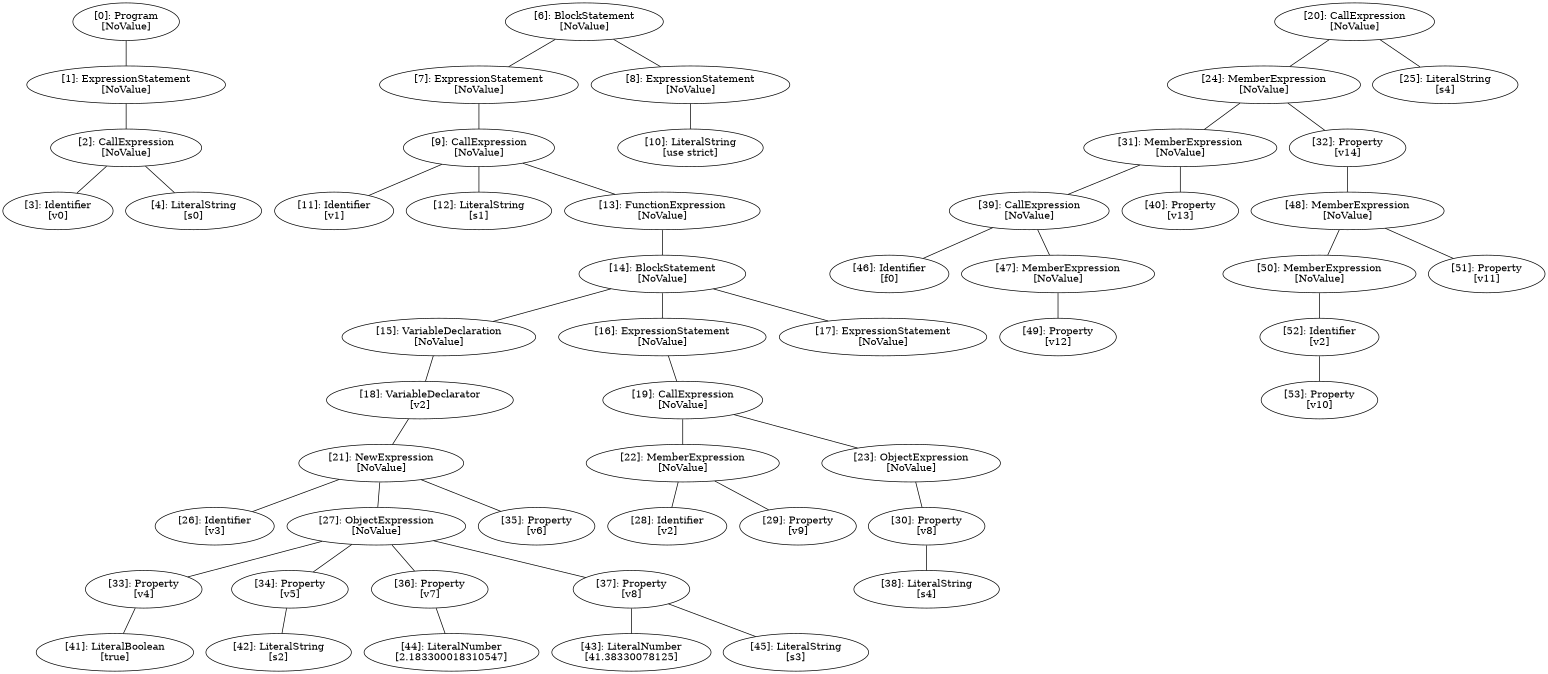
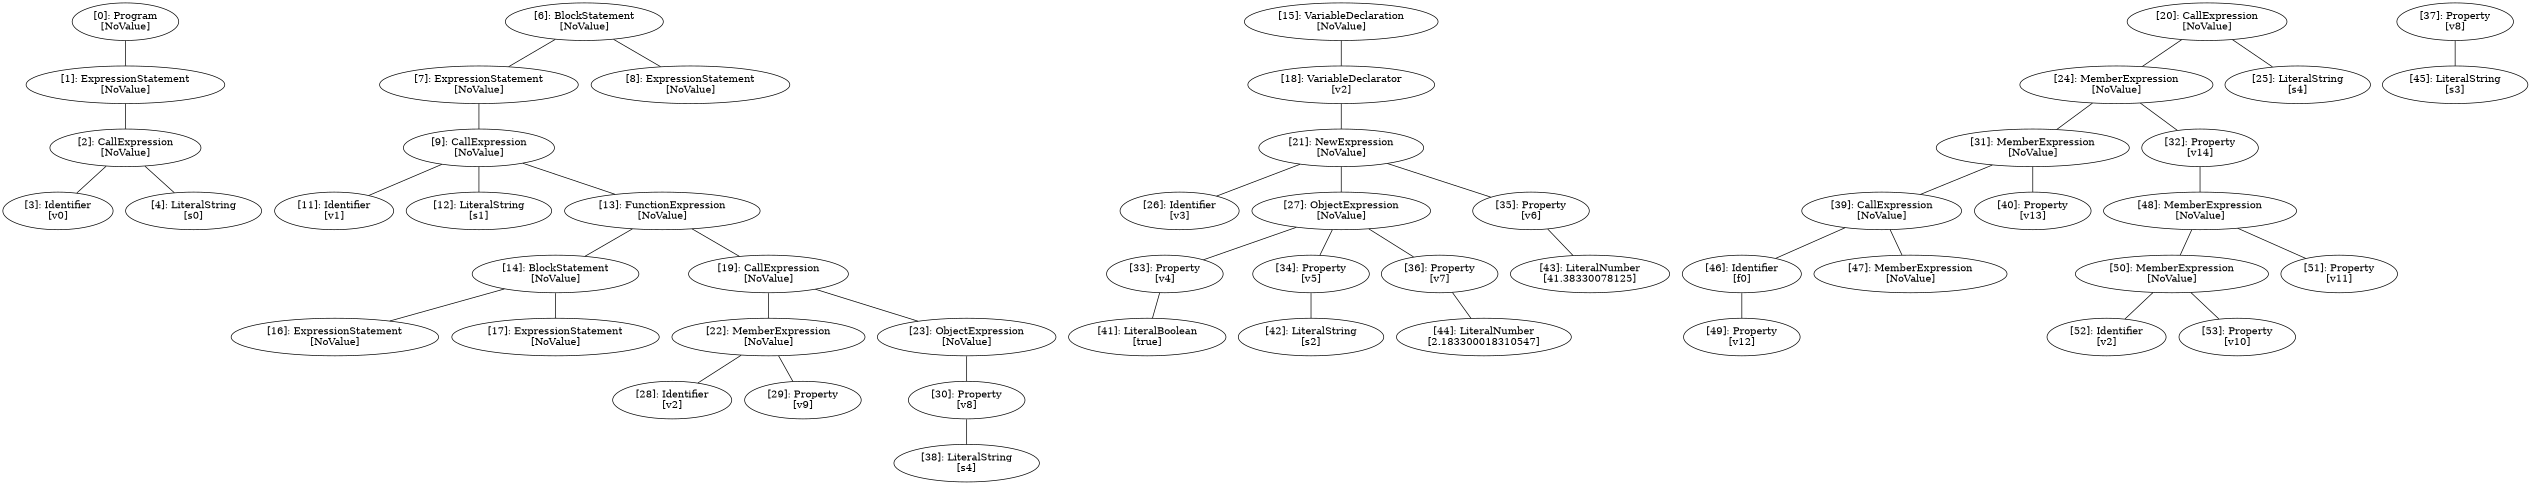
(690, 148) -> none
(552, 305) -> none
(1058, 306) -> (1742, 306)
(673, 369) -> (716, 243)
(1319, 369) -> (2205, 306)
(510, 559) -> none
(631, 621) -> (1560, 242)
